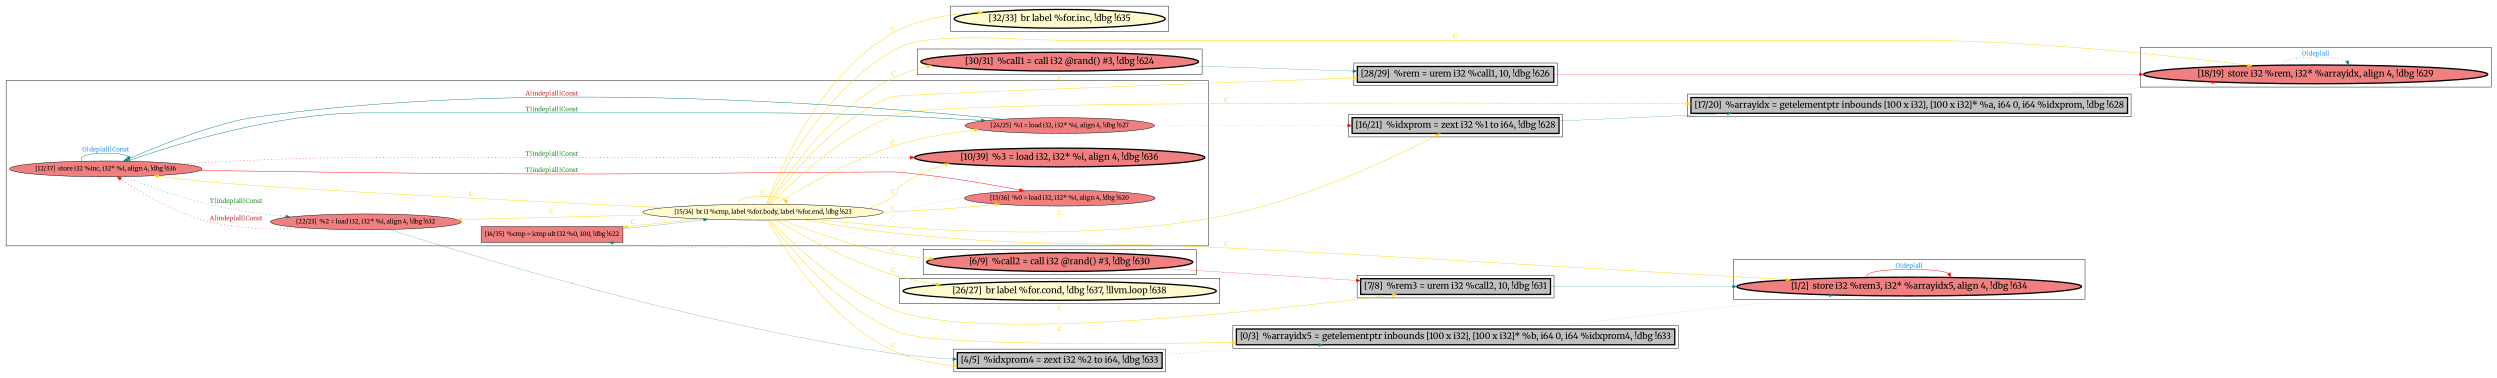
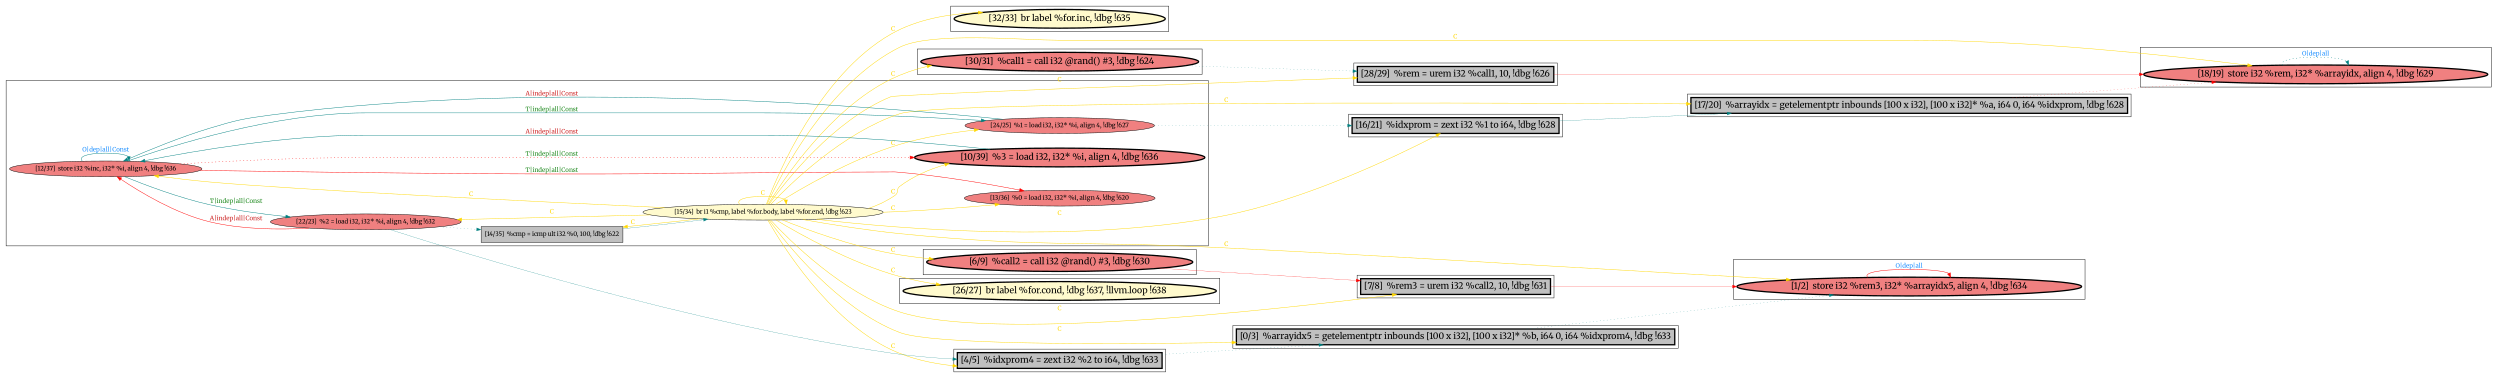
(1269, 68) -> (1269, 68)
(1251, 126) -> (1251, 126)
none -> (567, 135)
(204, 203) -> (204, 203)
(210, 222) -> (210, 222)
(552, 234) -> (552, 234)
(802, 242) -> (458, 228)
(1641, 287) -> (1641, 287)
